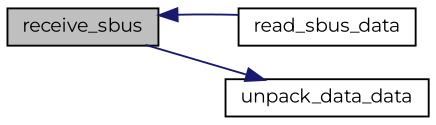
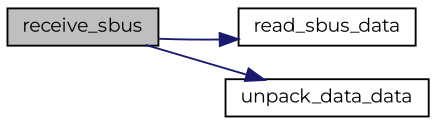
(208, 14) -> (189, 40)
